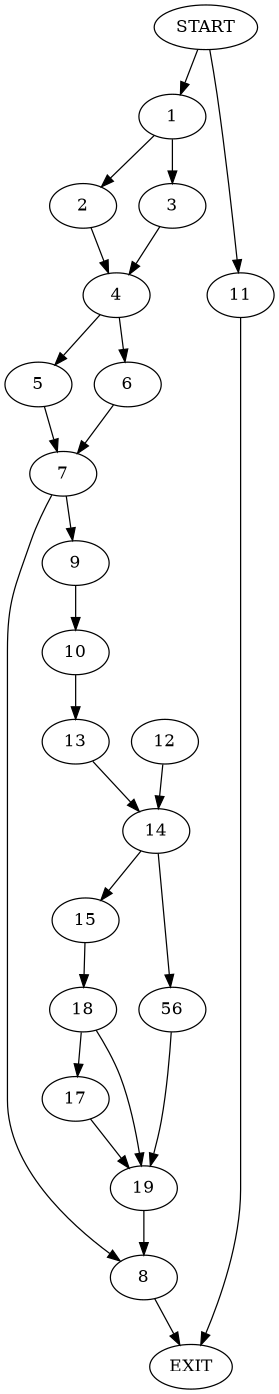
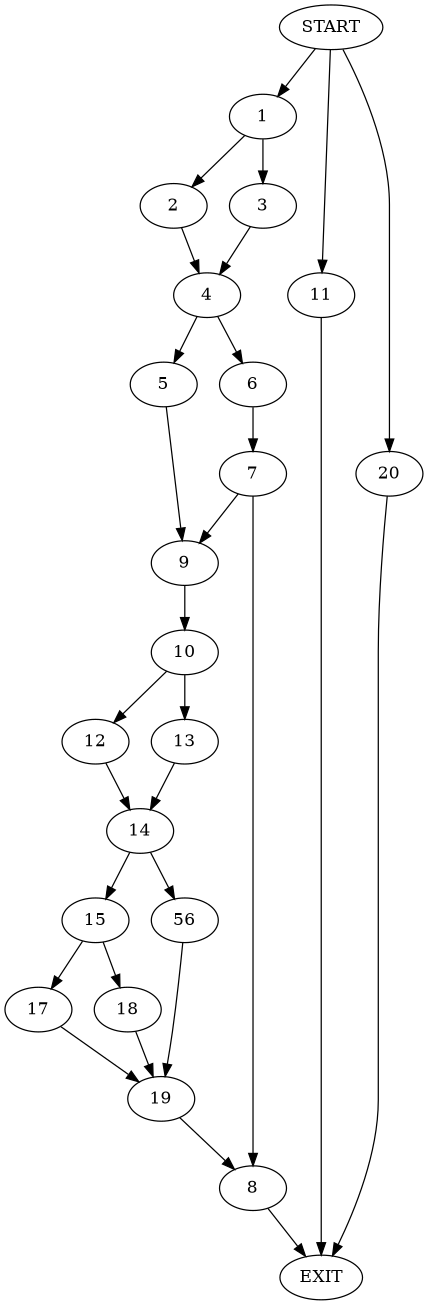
(49, 423) -> (173, 467)
none -> (389, 474)
none -> (145, 693)
(80, 1048) -> (70, 960)
